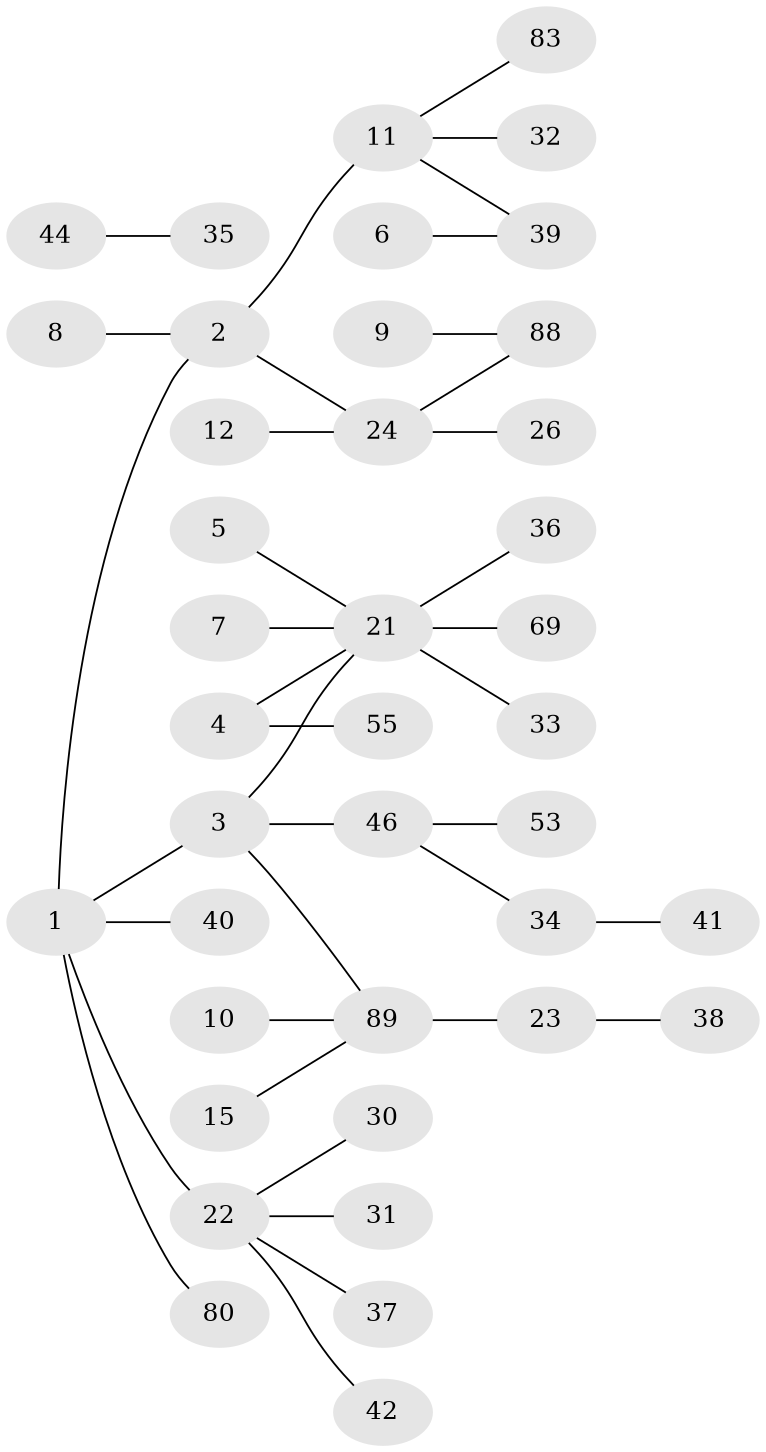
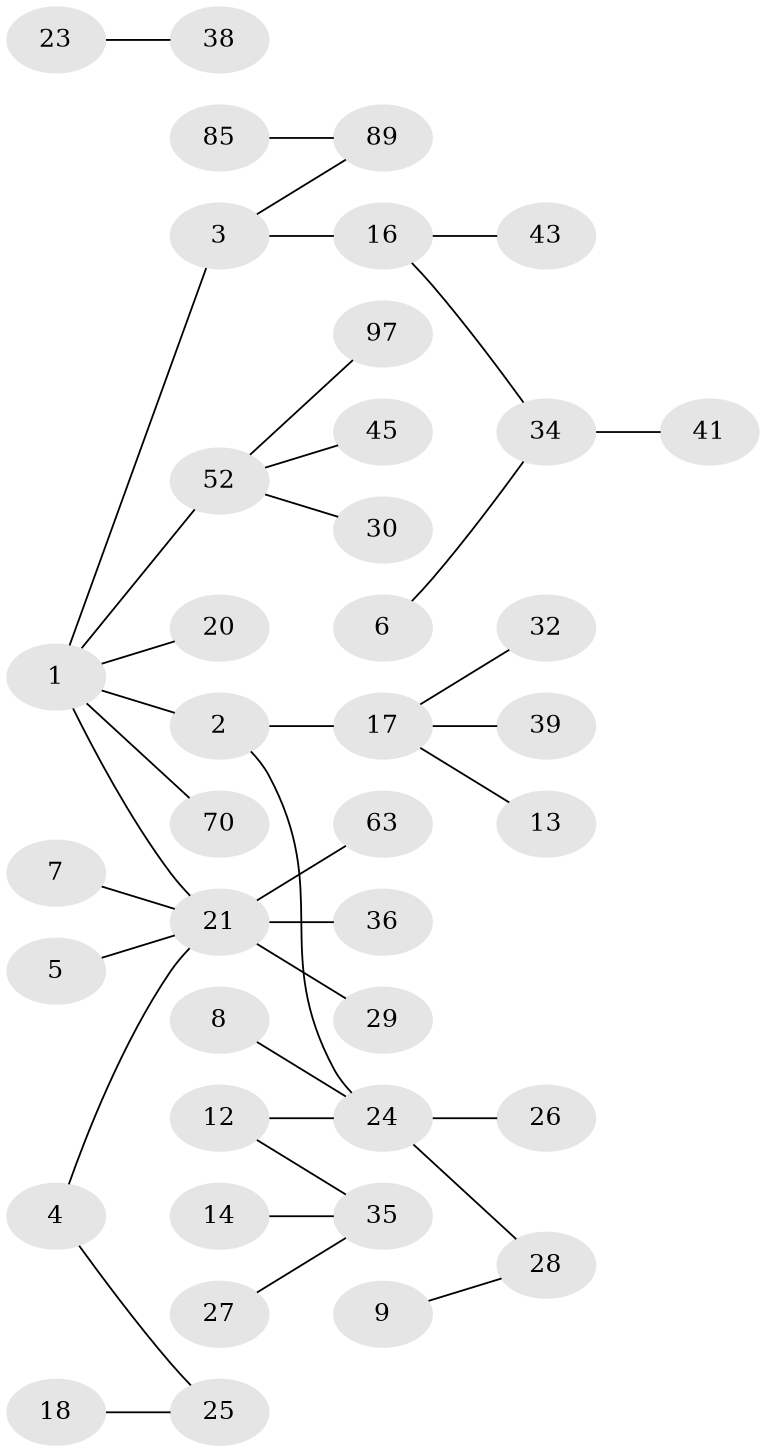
(546, 40) -> (546, 824)
(383, 138) -> (383, 726)
(56, 236) -> (220, 1216)
(465, 236) -> (470, 533)
(138, 334) -> (301, 1069)
(546, 334) -> (546, 1265)
(546, 628) -> (383, 1020)
(383, 726) -> (220, 1412)
(546, 726) -> (383, 824)
(295, 738) -> (126, 806)
(383, 824) -> (383, 236)
(546, 824) -> (546, 236)
(220, 922) -> (220, 824)
(220, 1020) -> none
(465, 1020) -> none
(220, 1118) -> (220, 138)
none -> (301, 1167)
(220, 1216) -> (220, 481)
(383, 1216) -> none
none -> (220, 1314)
(220, 1314) -> (220, 628)
(383, 1314) -> (383, 334)
none -> (56, 1412)
(383, 1412) -> (383, 432)
